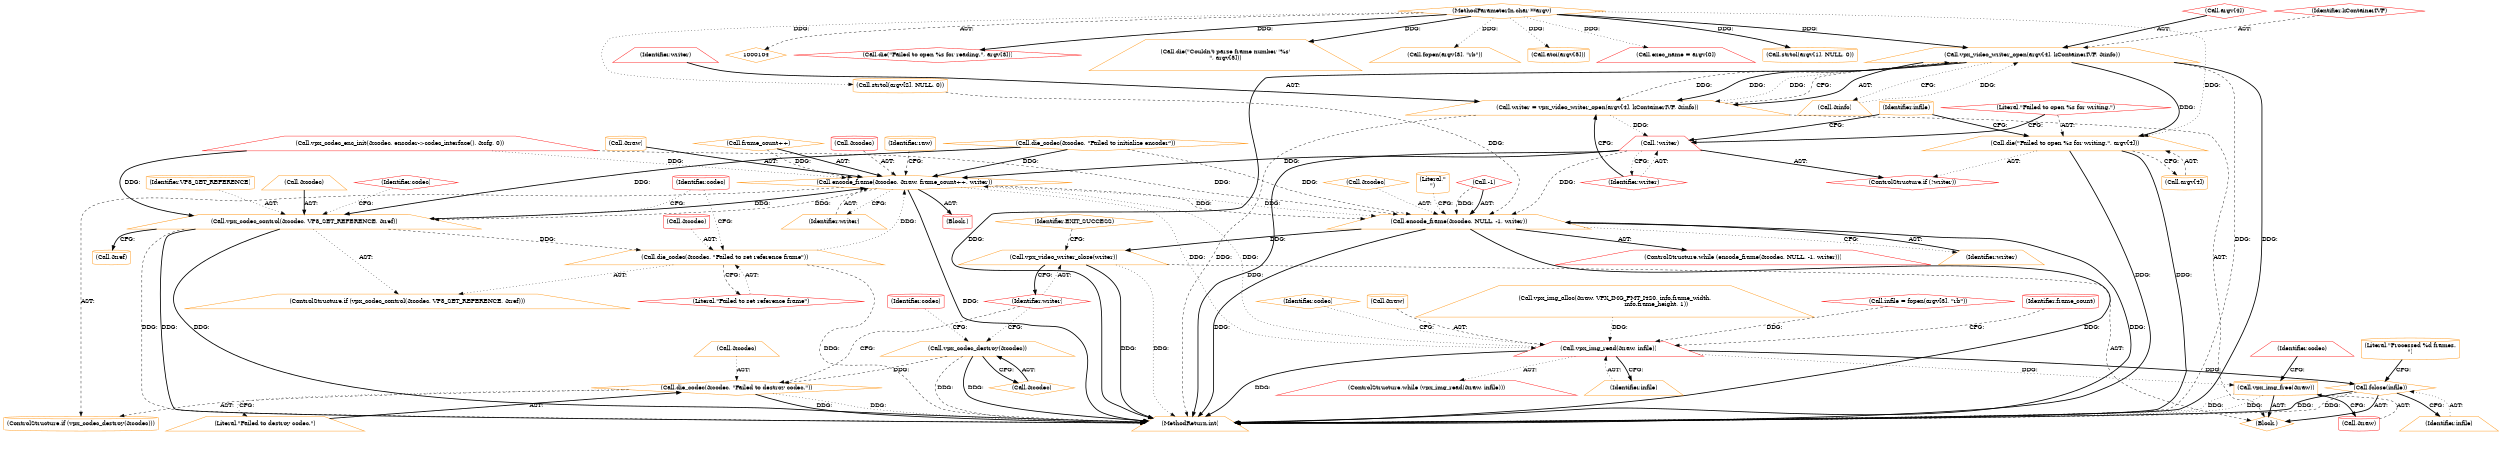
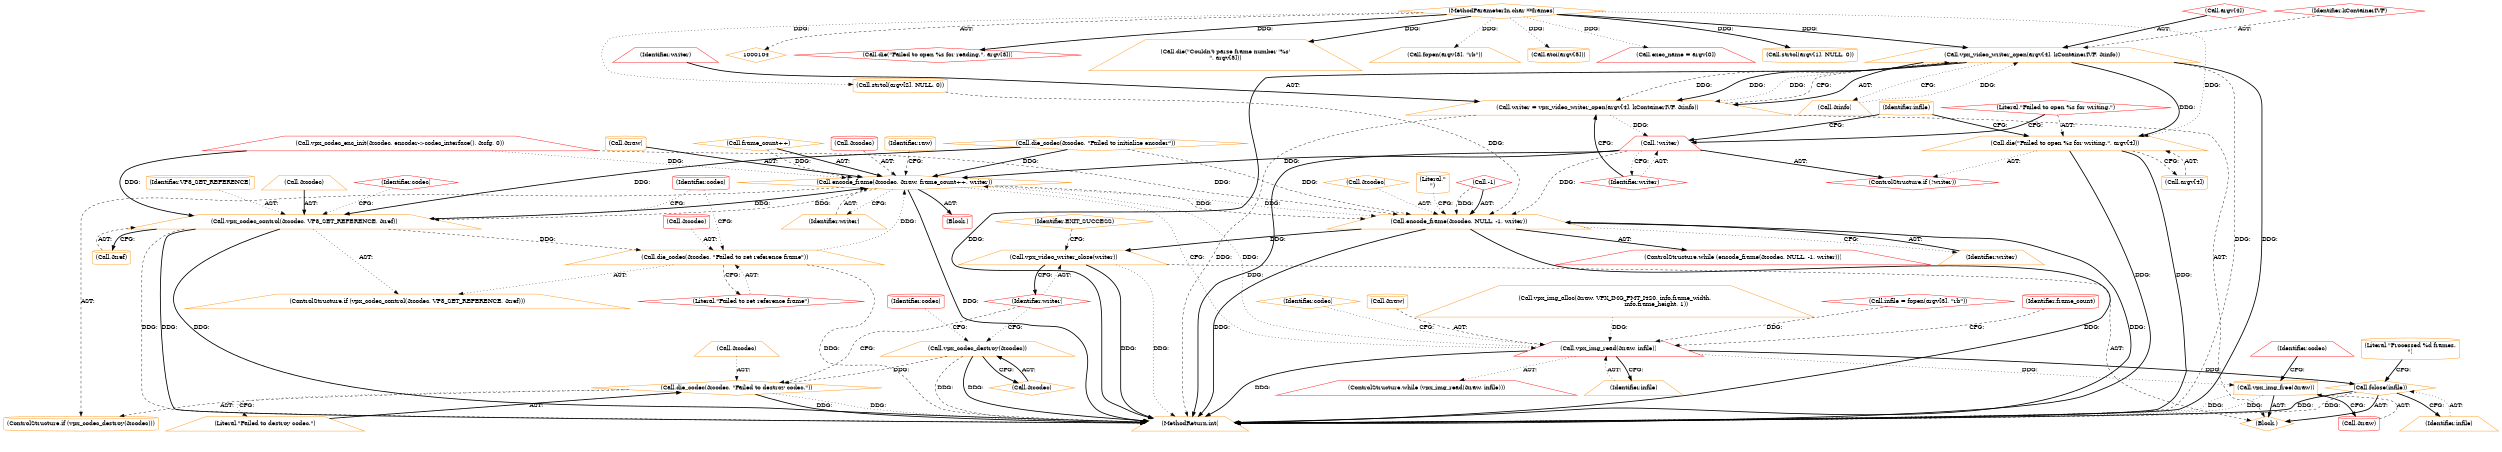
(1502, 11) -> (1502, 11)
none -> (107, 232)
(1198, 257) -> (1198, 257)
